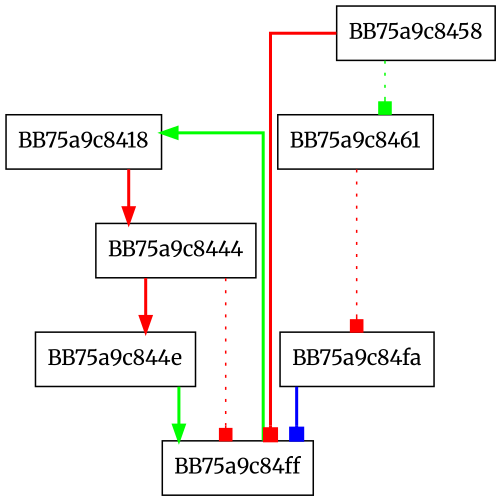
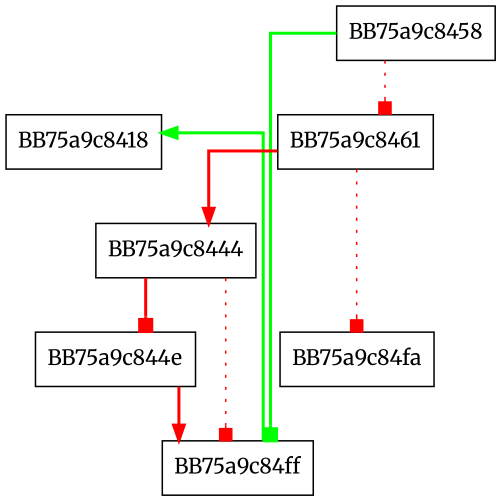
(385, 80) -> (385, 80)
(270, 116) -> (270, 116)
(129, 189) -> (214, 151)
(146, 297) -> (146, 297)
(179, 406) -> (179, 406)
(297, 406) -> none
